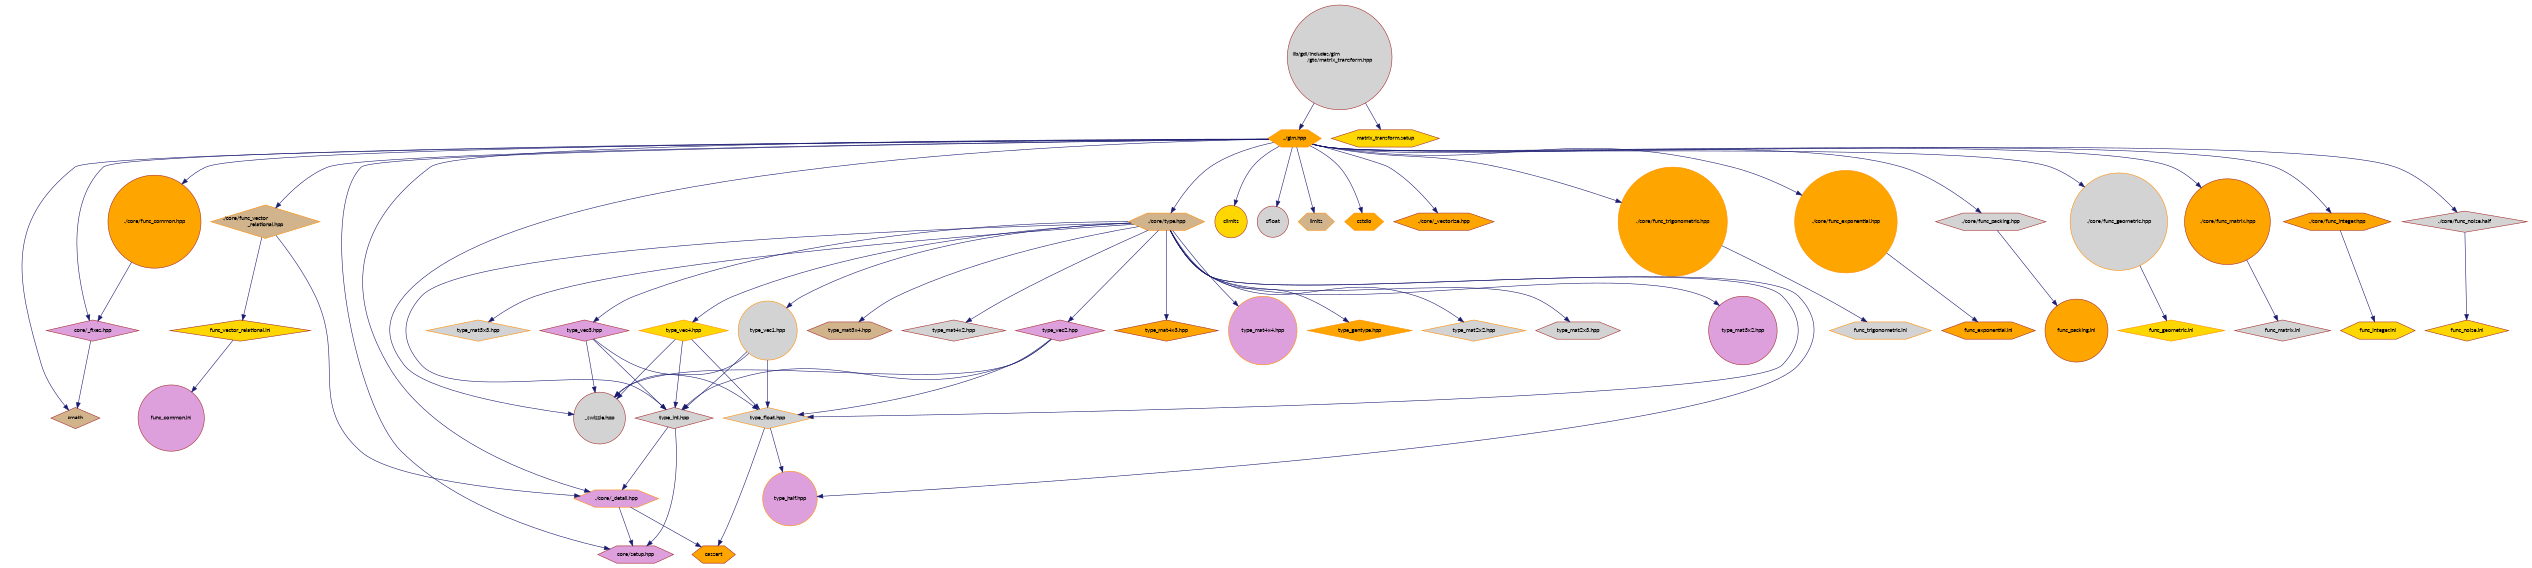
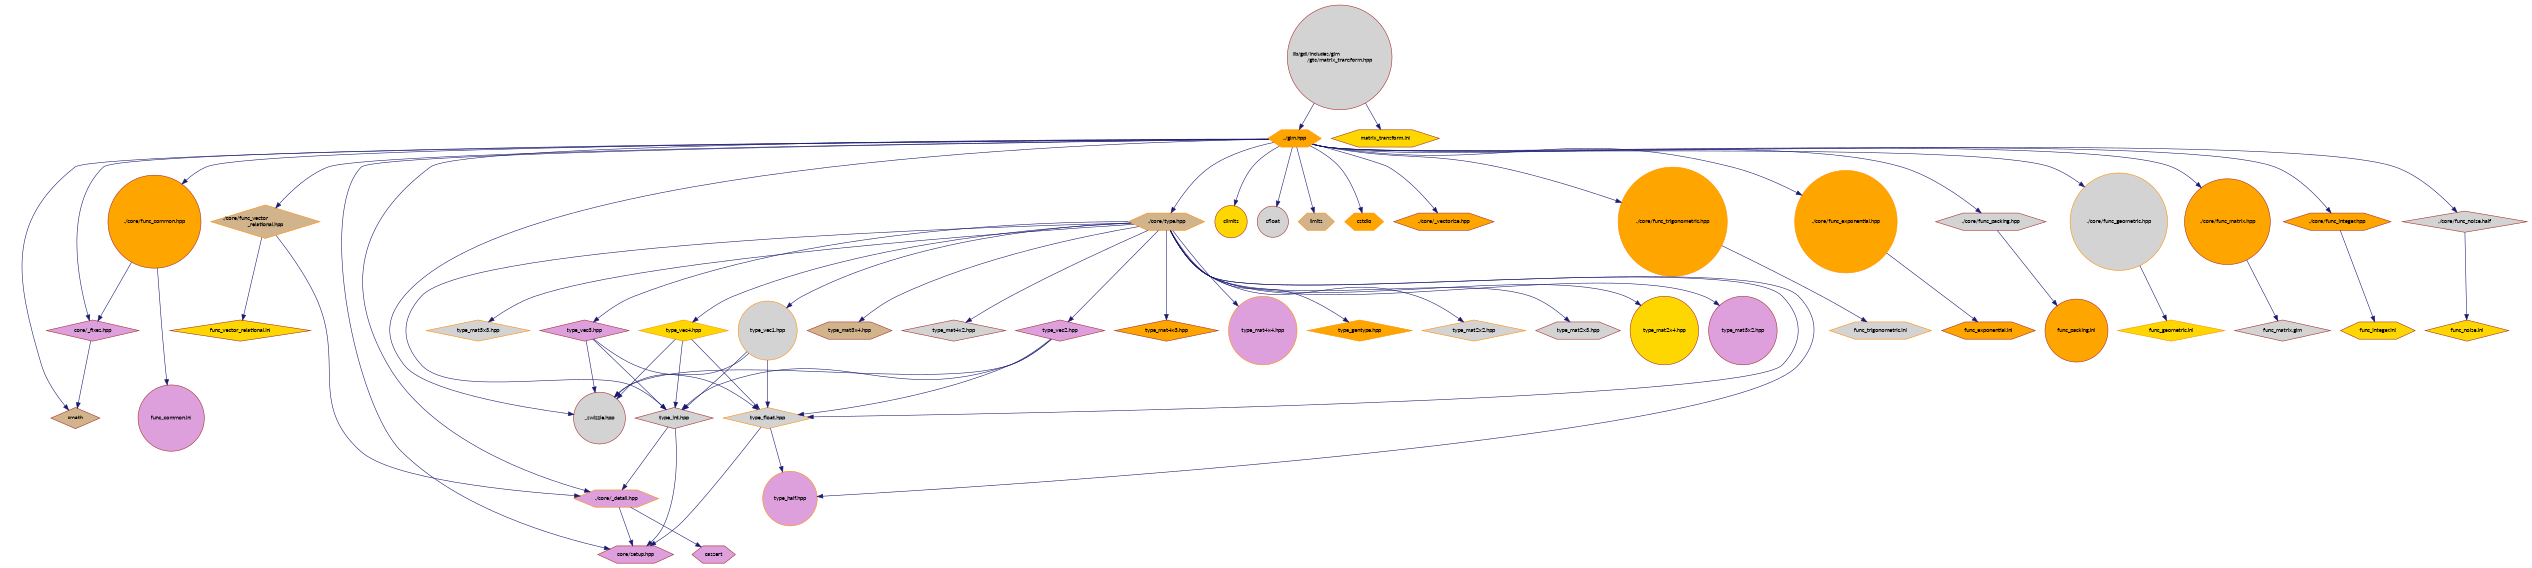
(1385, 138) -> (1385, 138)
none -> (1664, 331)
(2283, 331) -> (2283, 331)
(214, 364) -> (162, 324)
(744, 485) -> (712, 489)
(714, 555) -> (714, 555)
